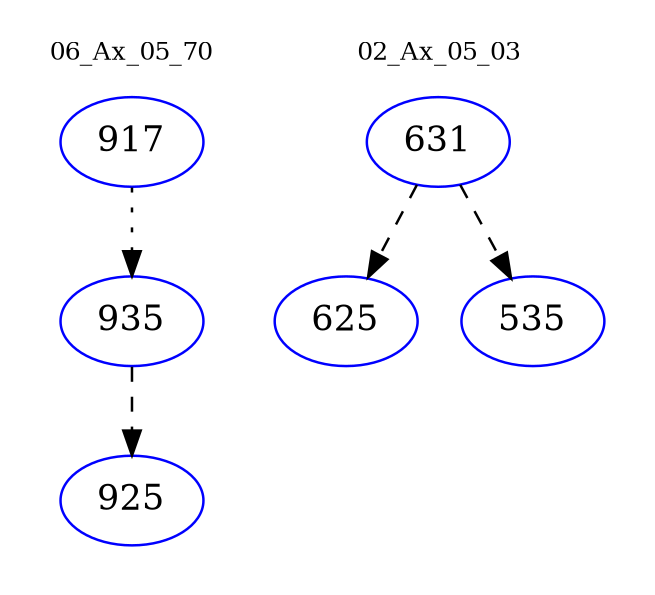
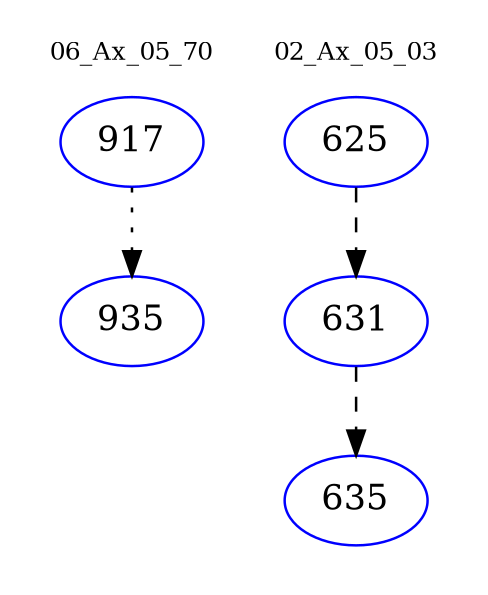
(398, 220) -> (356, 219)
(533, 321) -> (356, 501)
(132, 501) -> none
